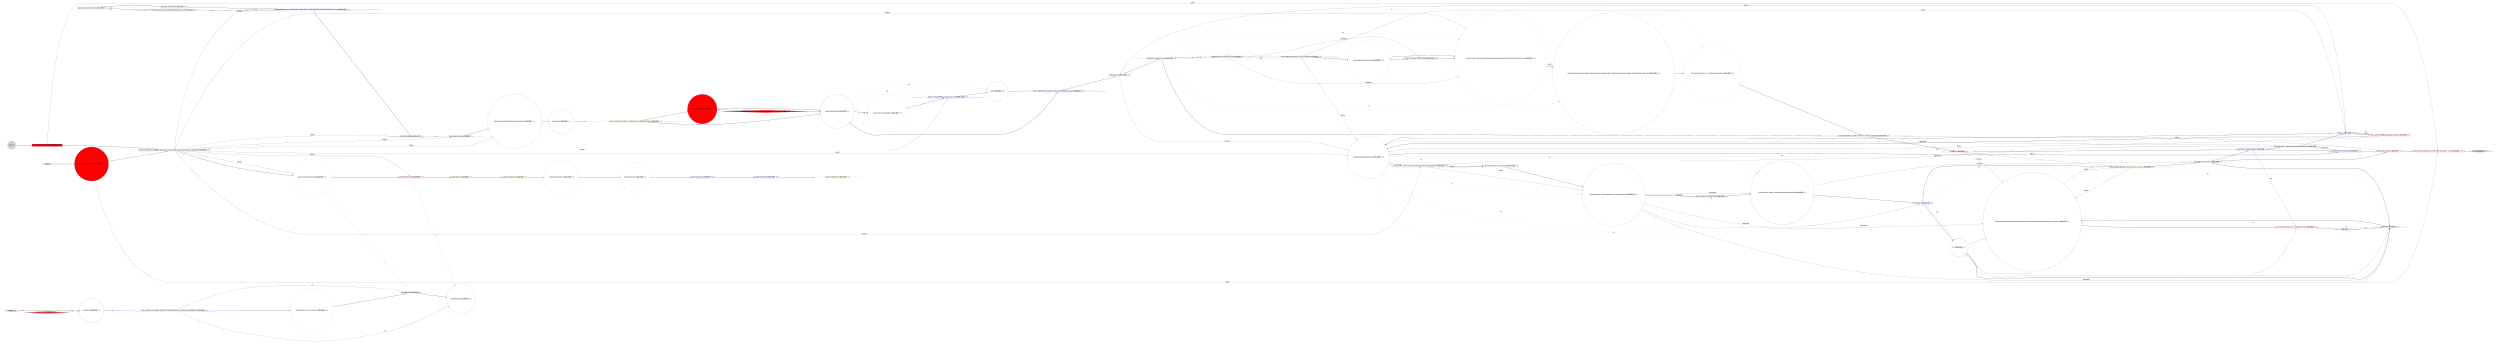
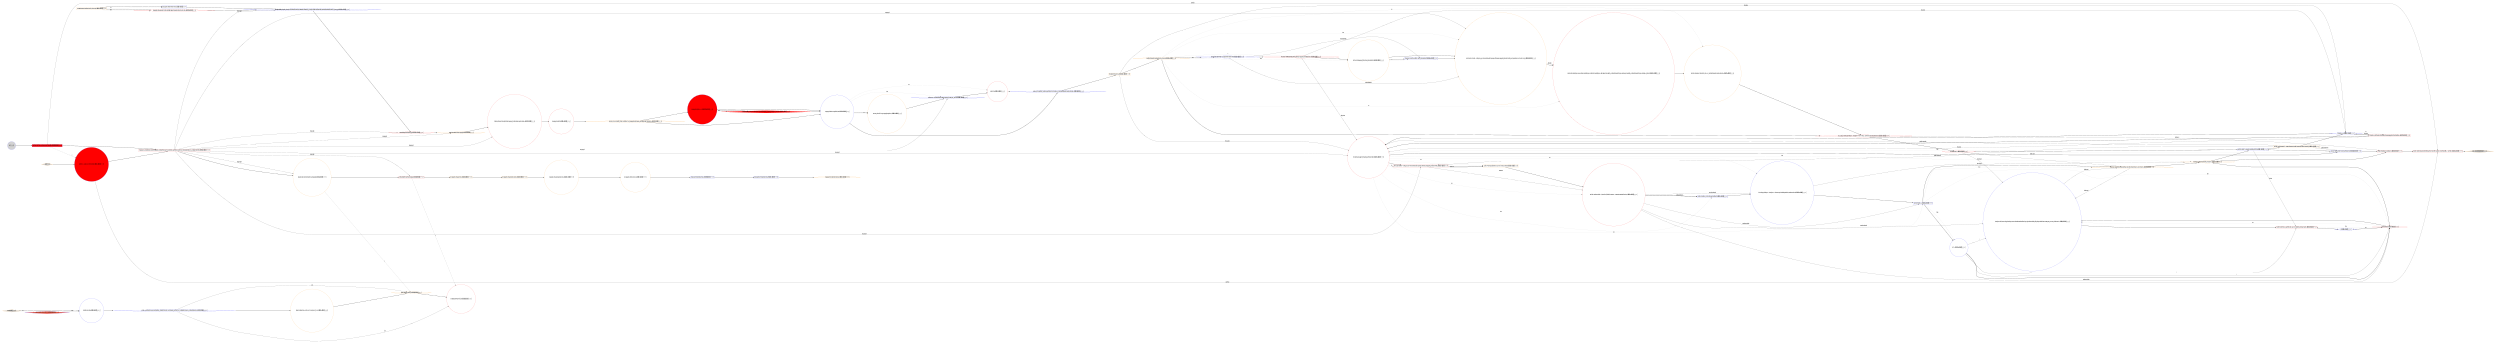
(1775, 6) -> (1775, 6)
